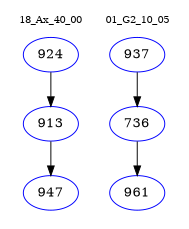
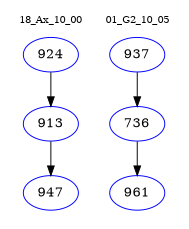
(51, 21) -> (51, 21)
